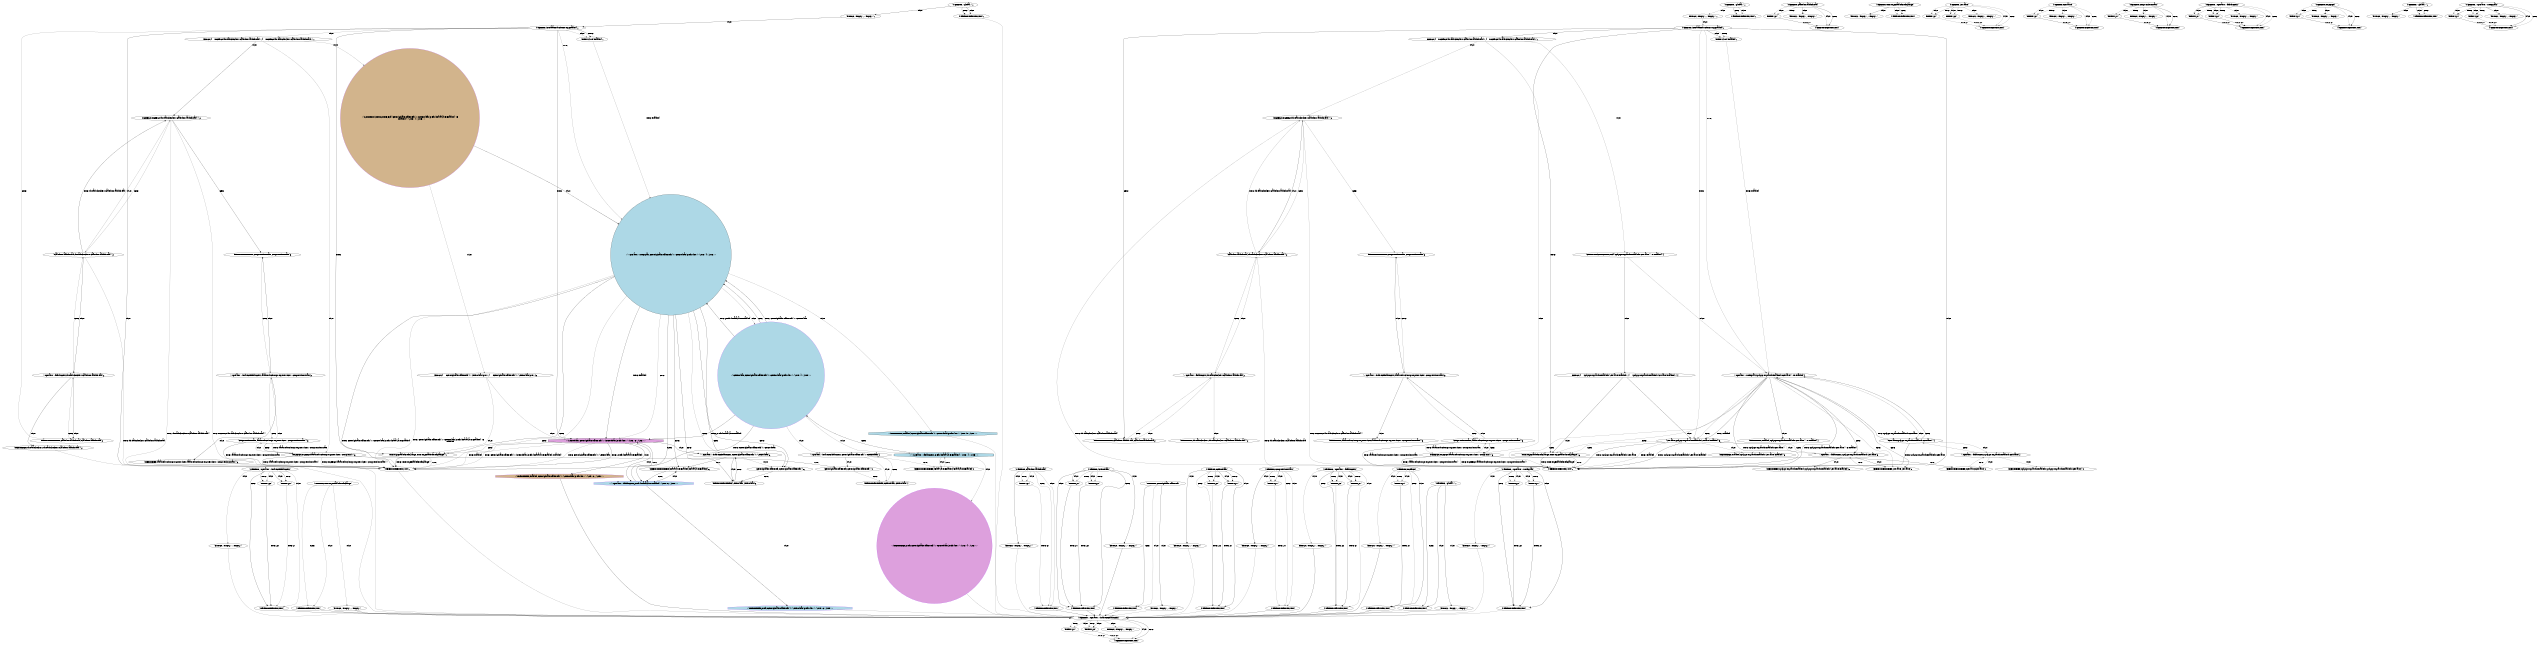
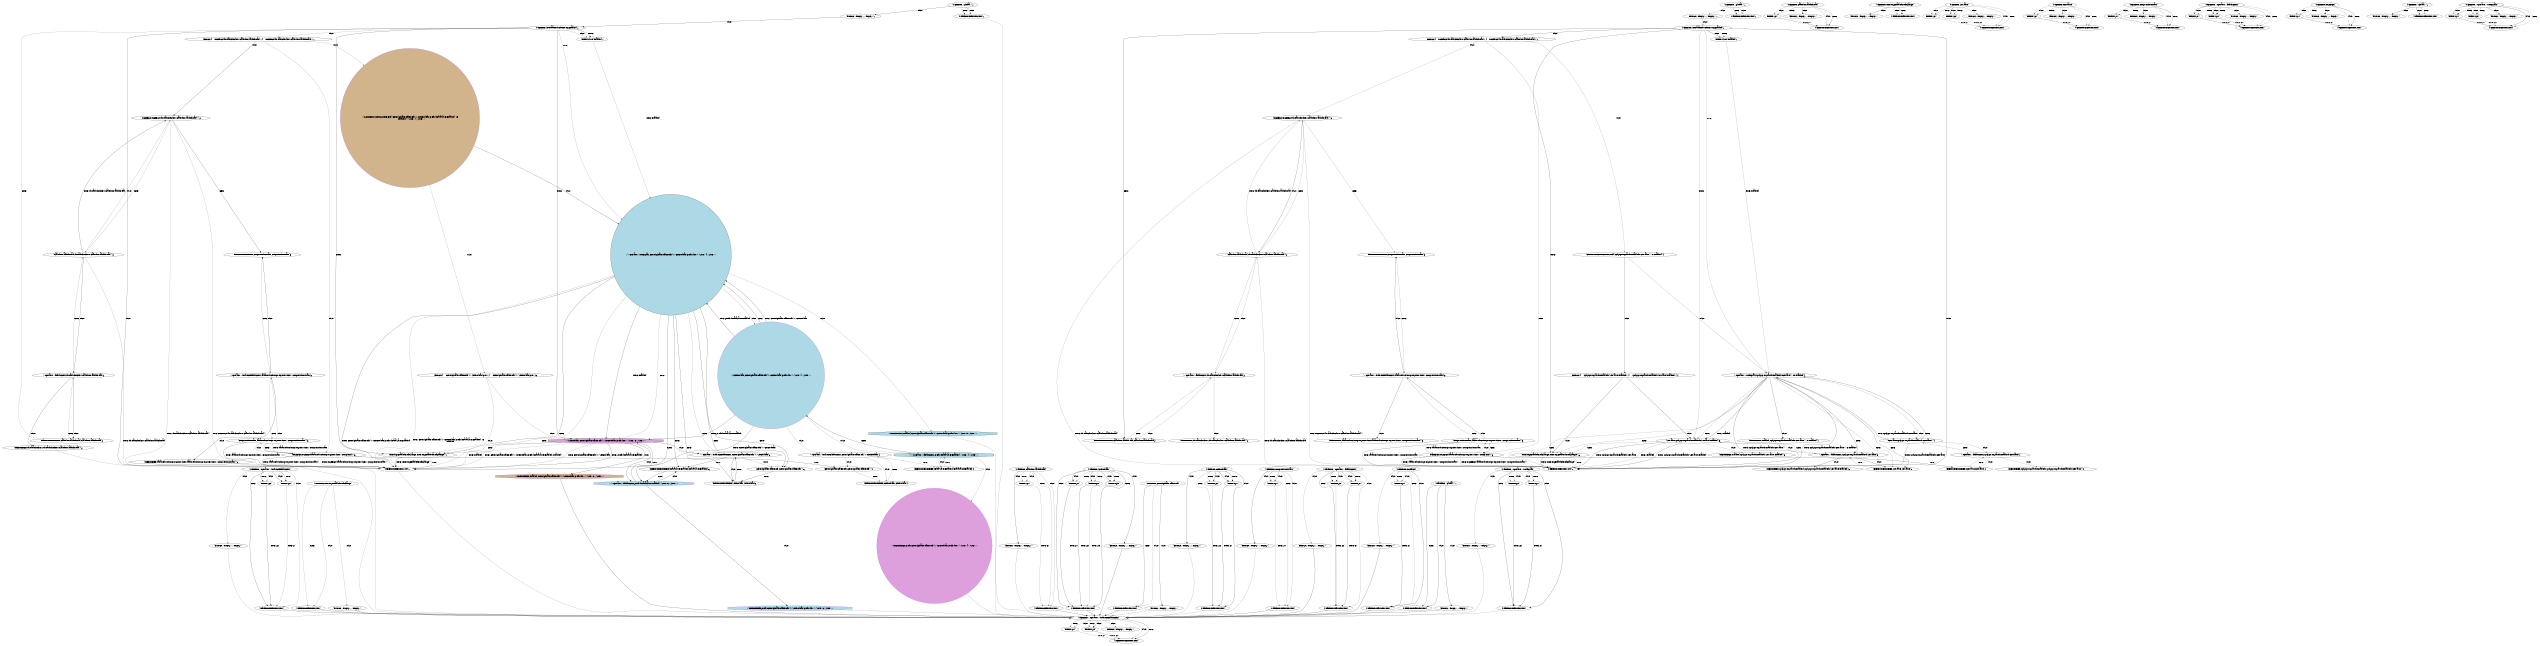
none -> (1114, 483)
